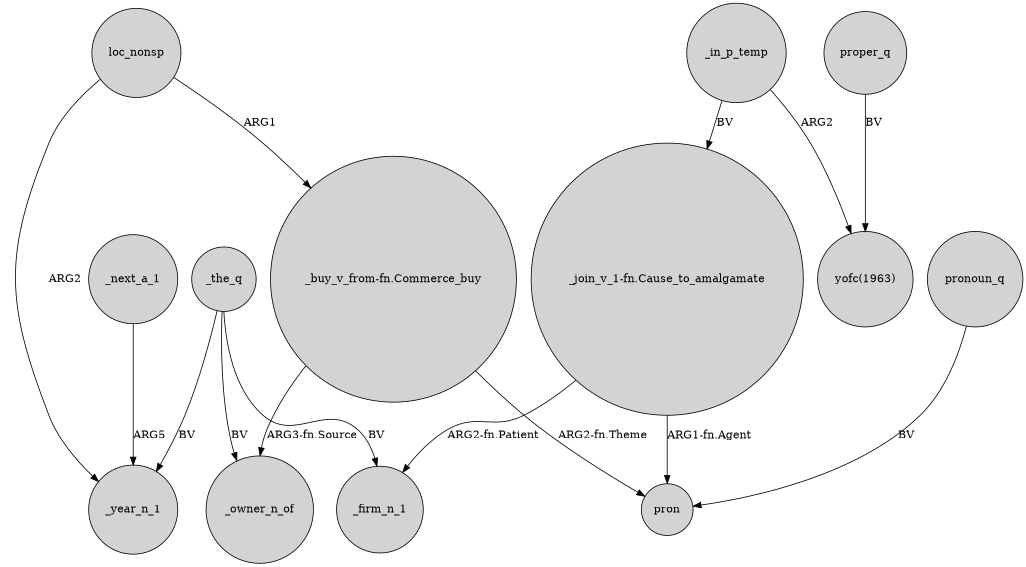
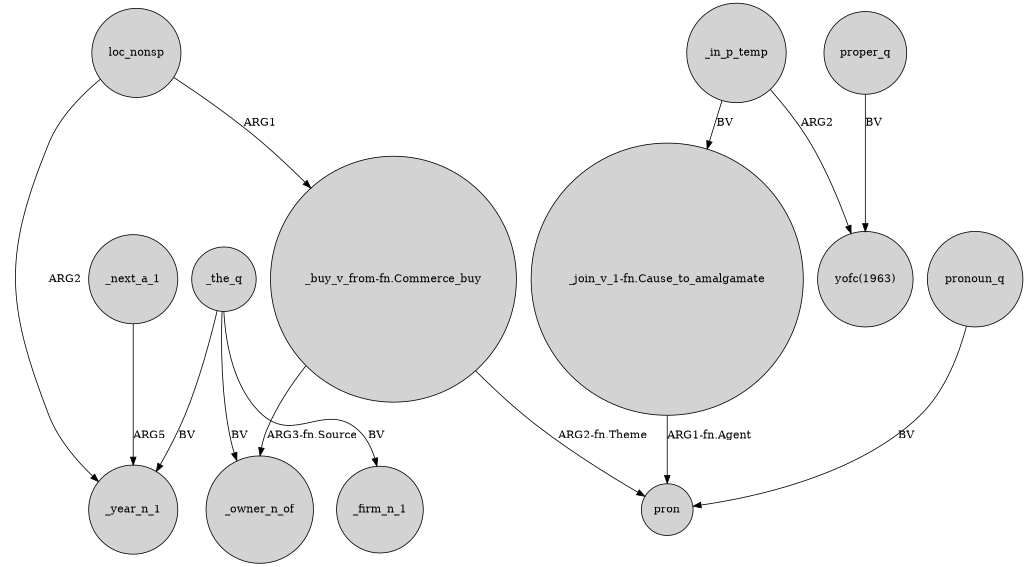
(490, 422) -> none
